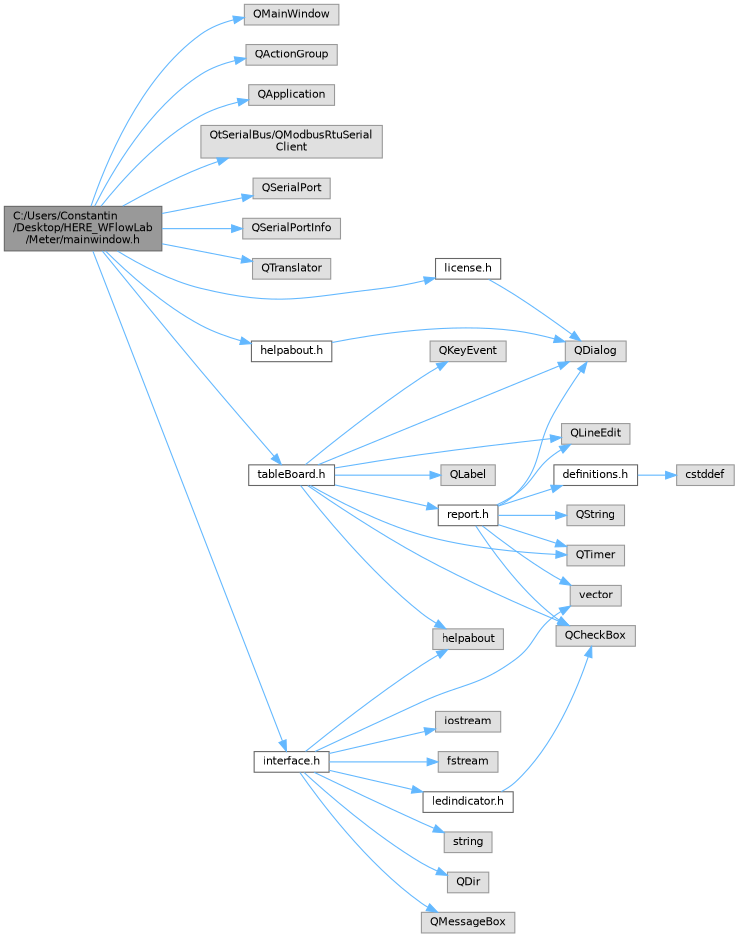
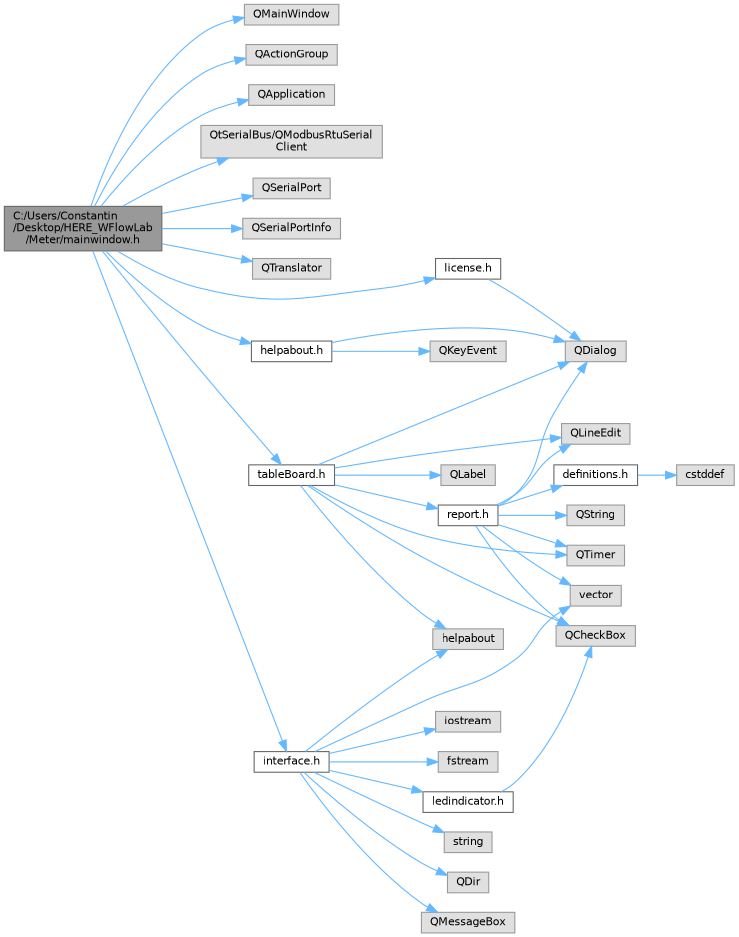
(370, 414) -> (375, 351)
